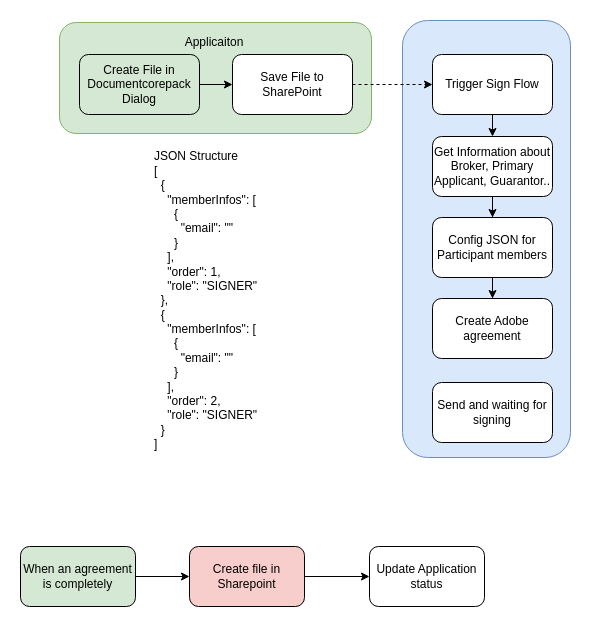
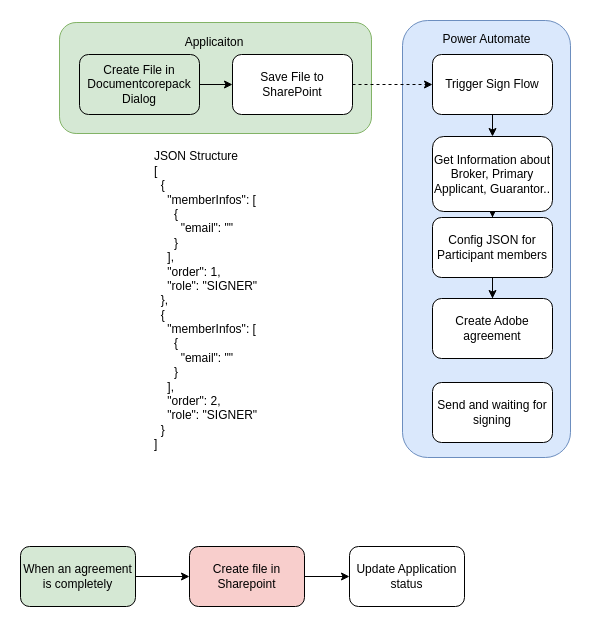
none -> (487, 40)
(493, 167) -> (493, 174)
(427, 577) -> (407, 577)
